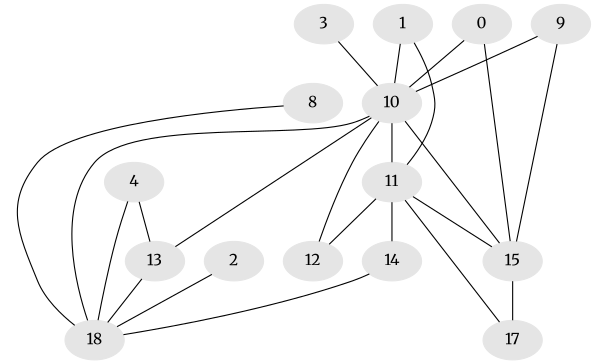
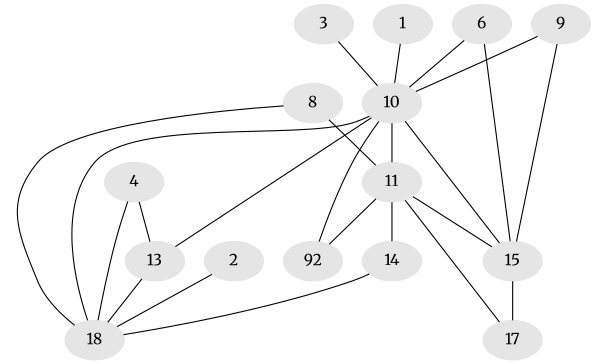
(482, 24) -> (482, 24)
(435, 105) -> (352, 143)
(313, 261) -> (313, 261)
